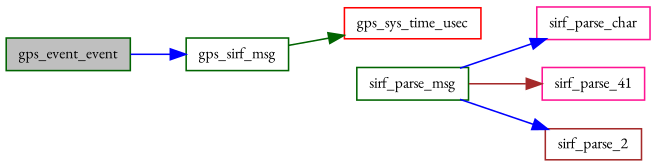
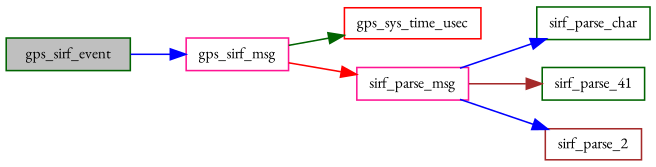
(593, 23) -> (593, 23)
(68, 54) -> (68, 54)
(237, 54) -> (237, 54)
none -> (315, 67)
(413, 84) -> (413, 84)
(593, 84) -> (593, 84)
